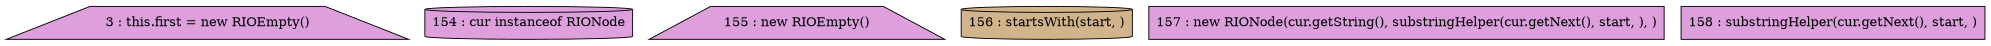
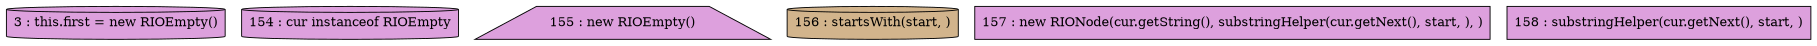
(207, 23) -> (116, 23)
(529, 23) -> (350, 23)
